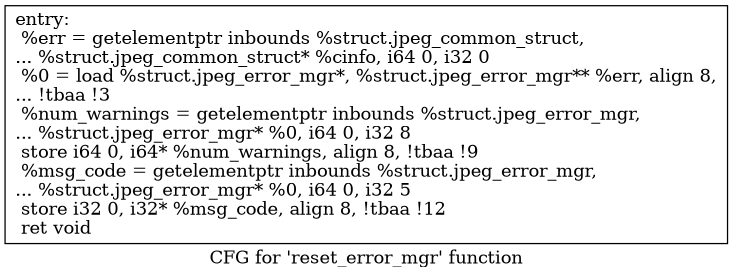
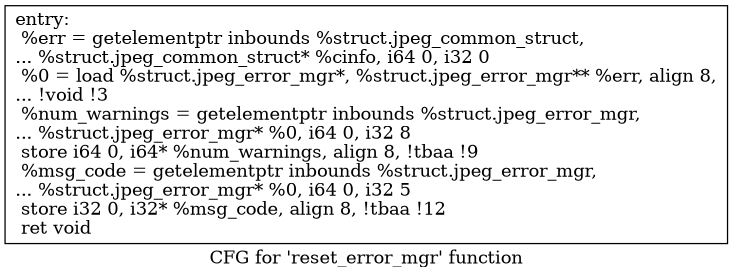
(63, 96) -> (62, 96)
